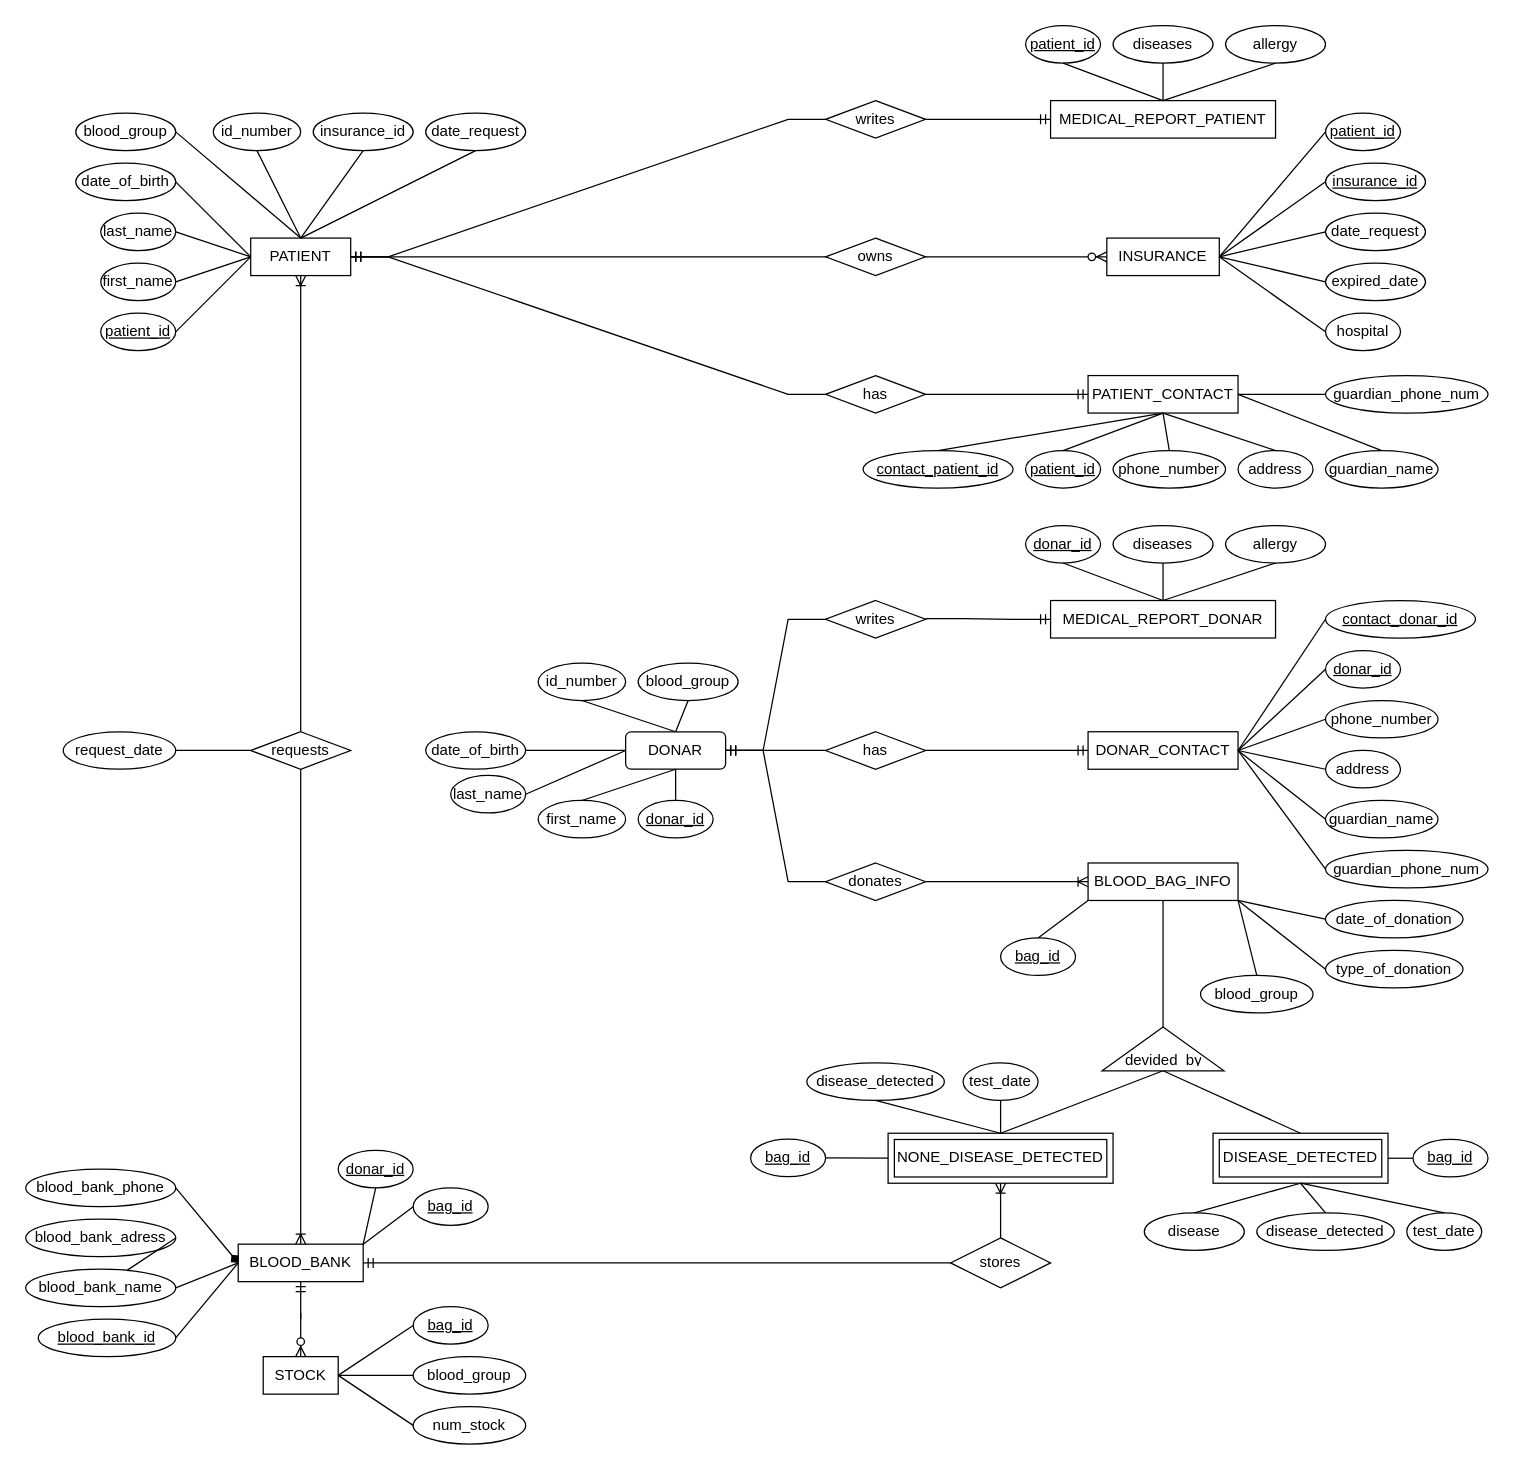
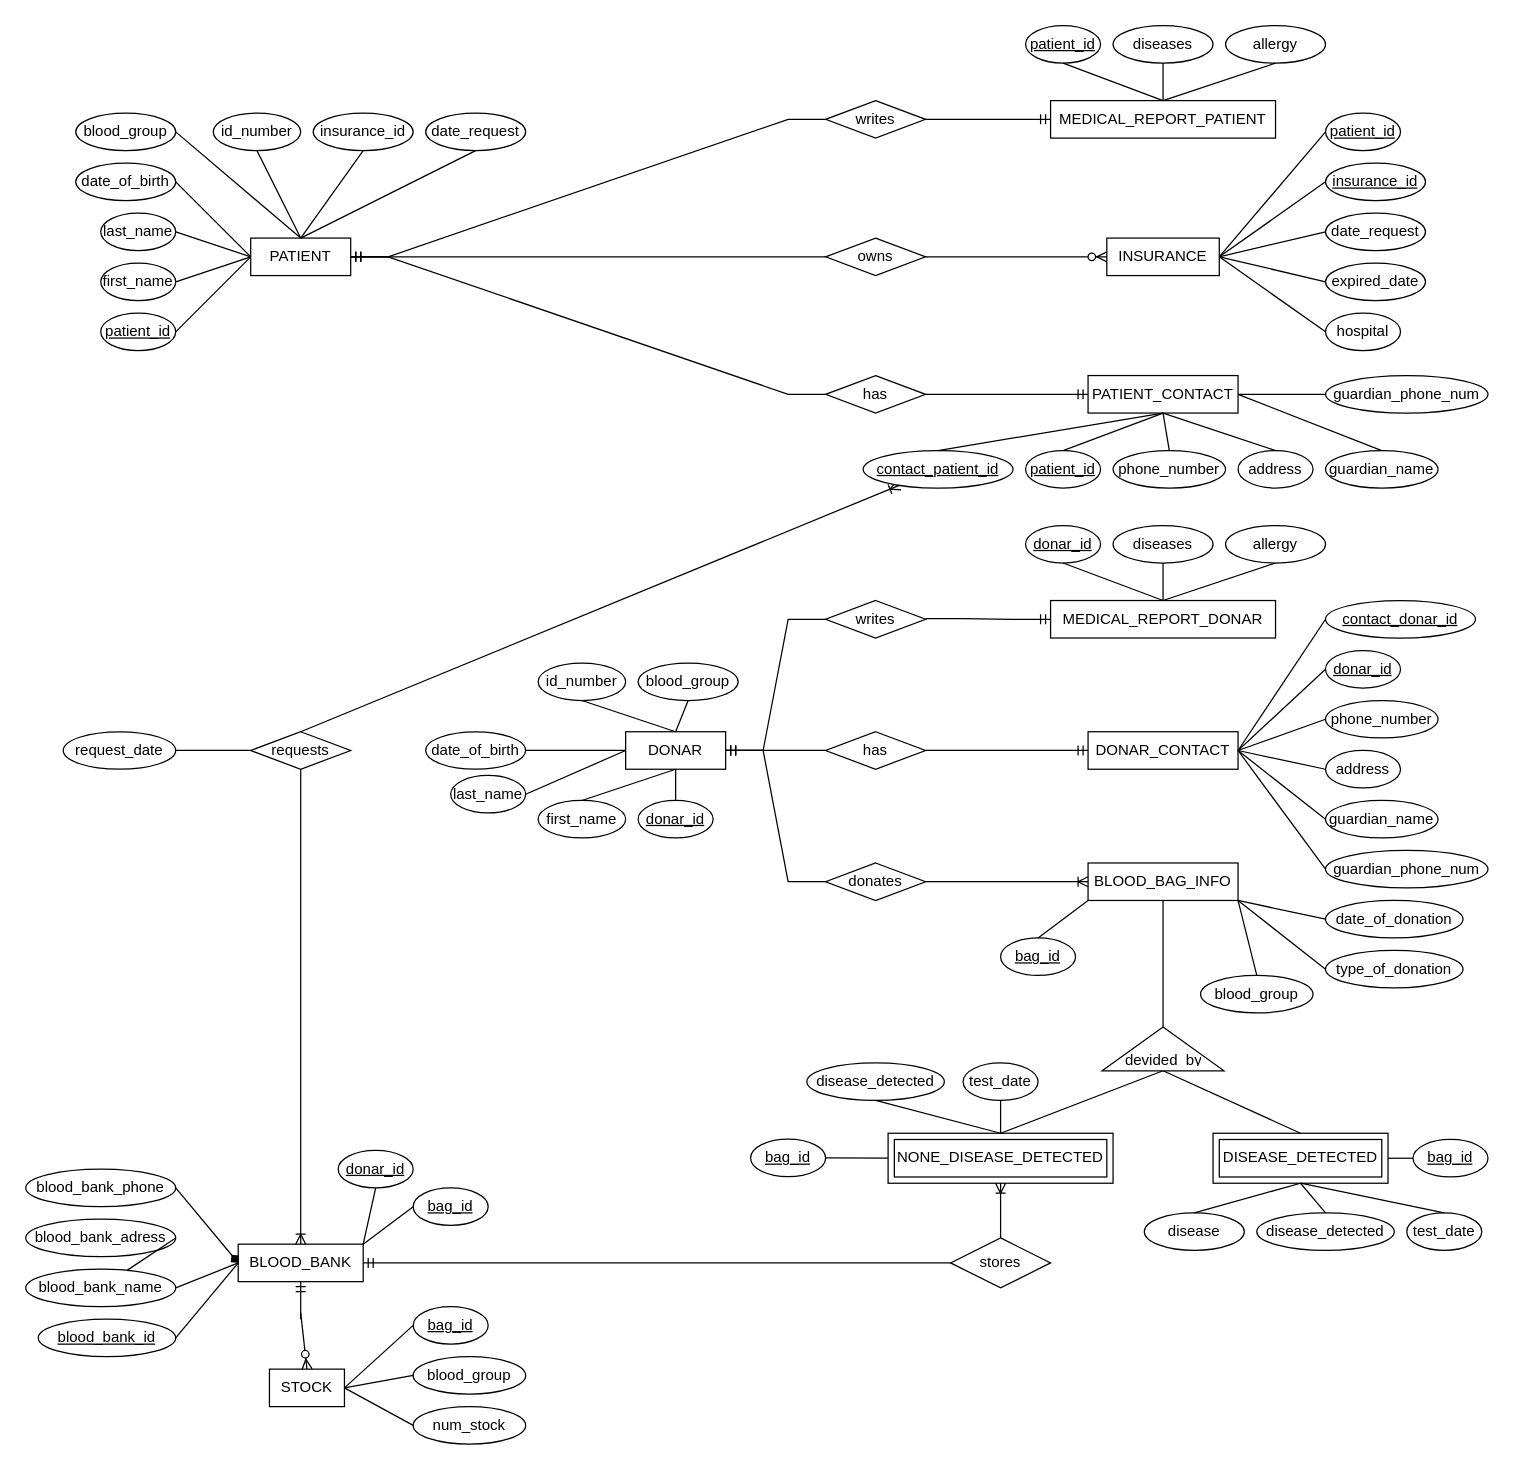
(301, 504) -> (599, 609)
(676, 751) -> (676, 751)
(301, 1376) -> (307, 1388)
